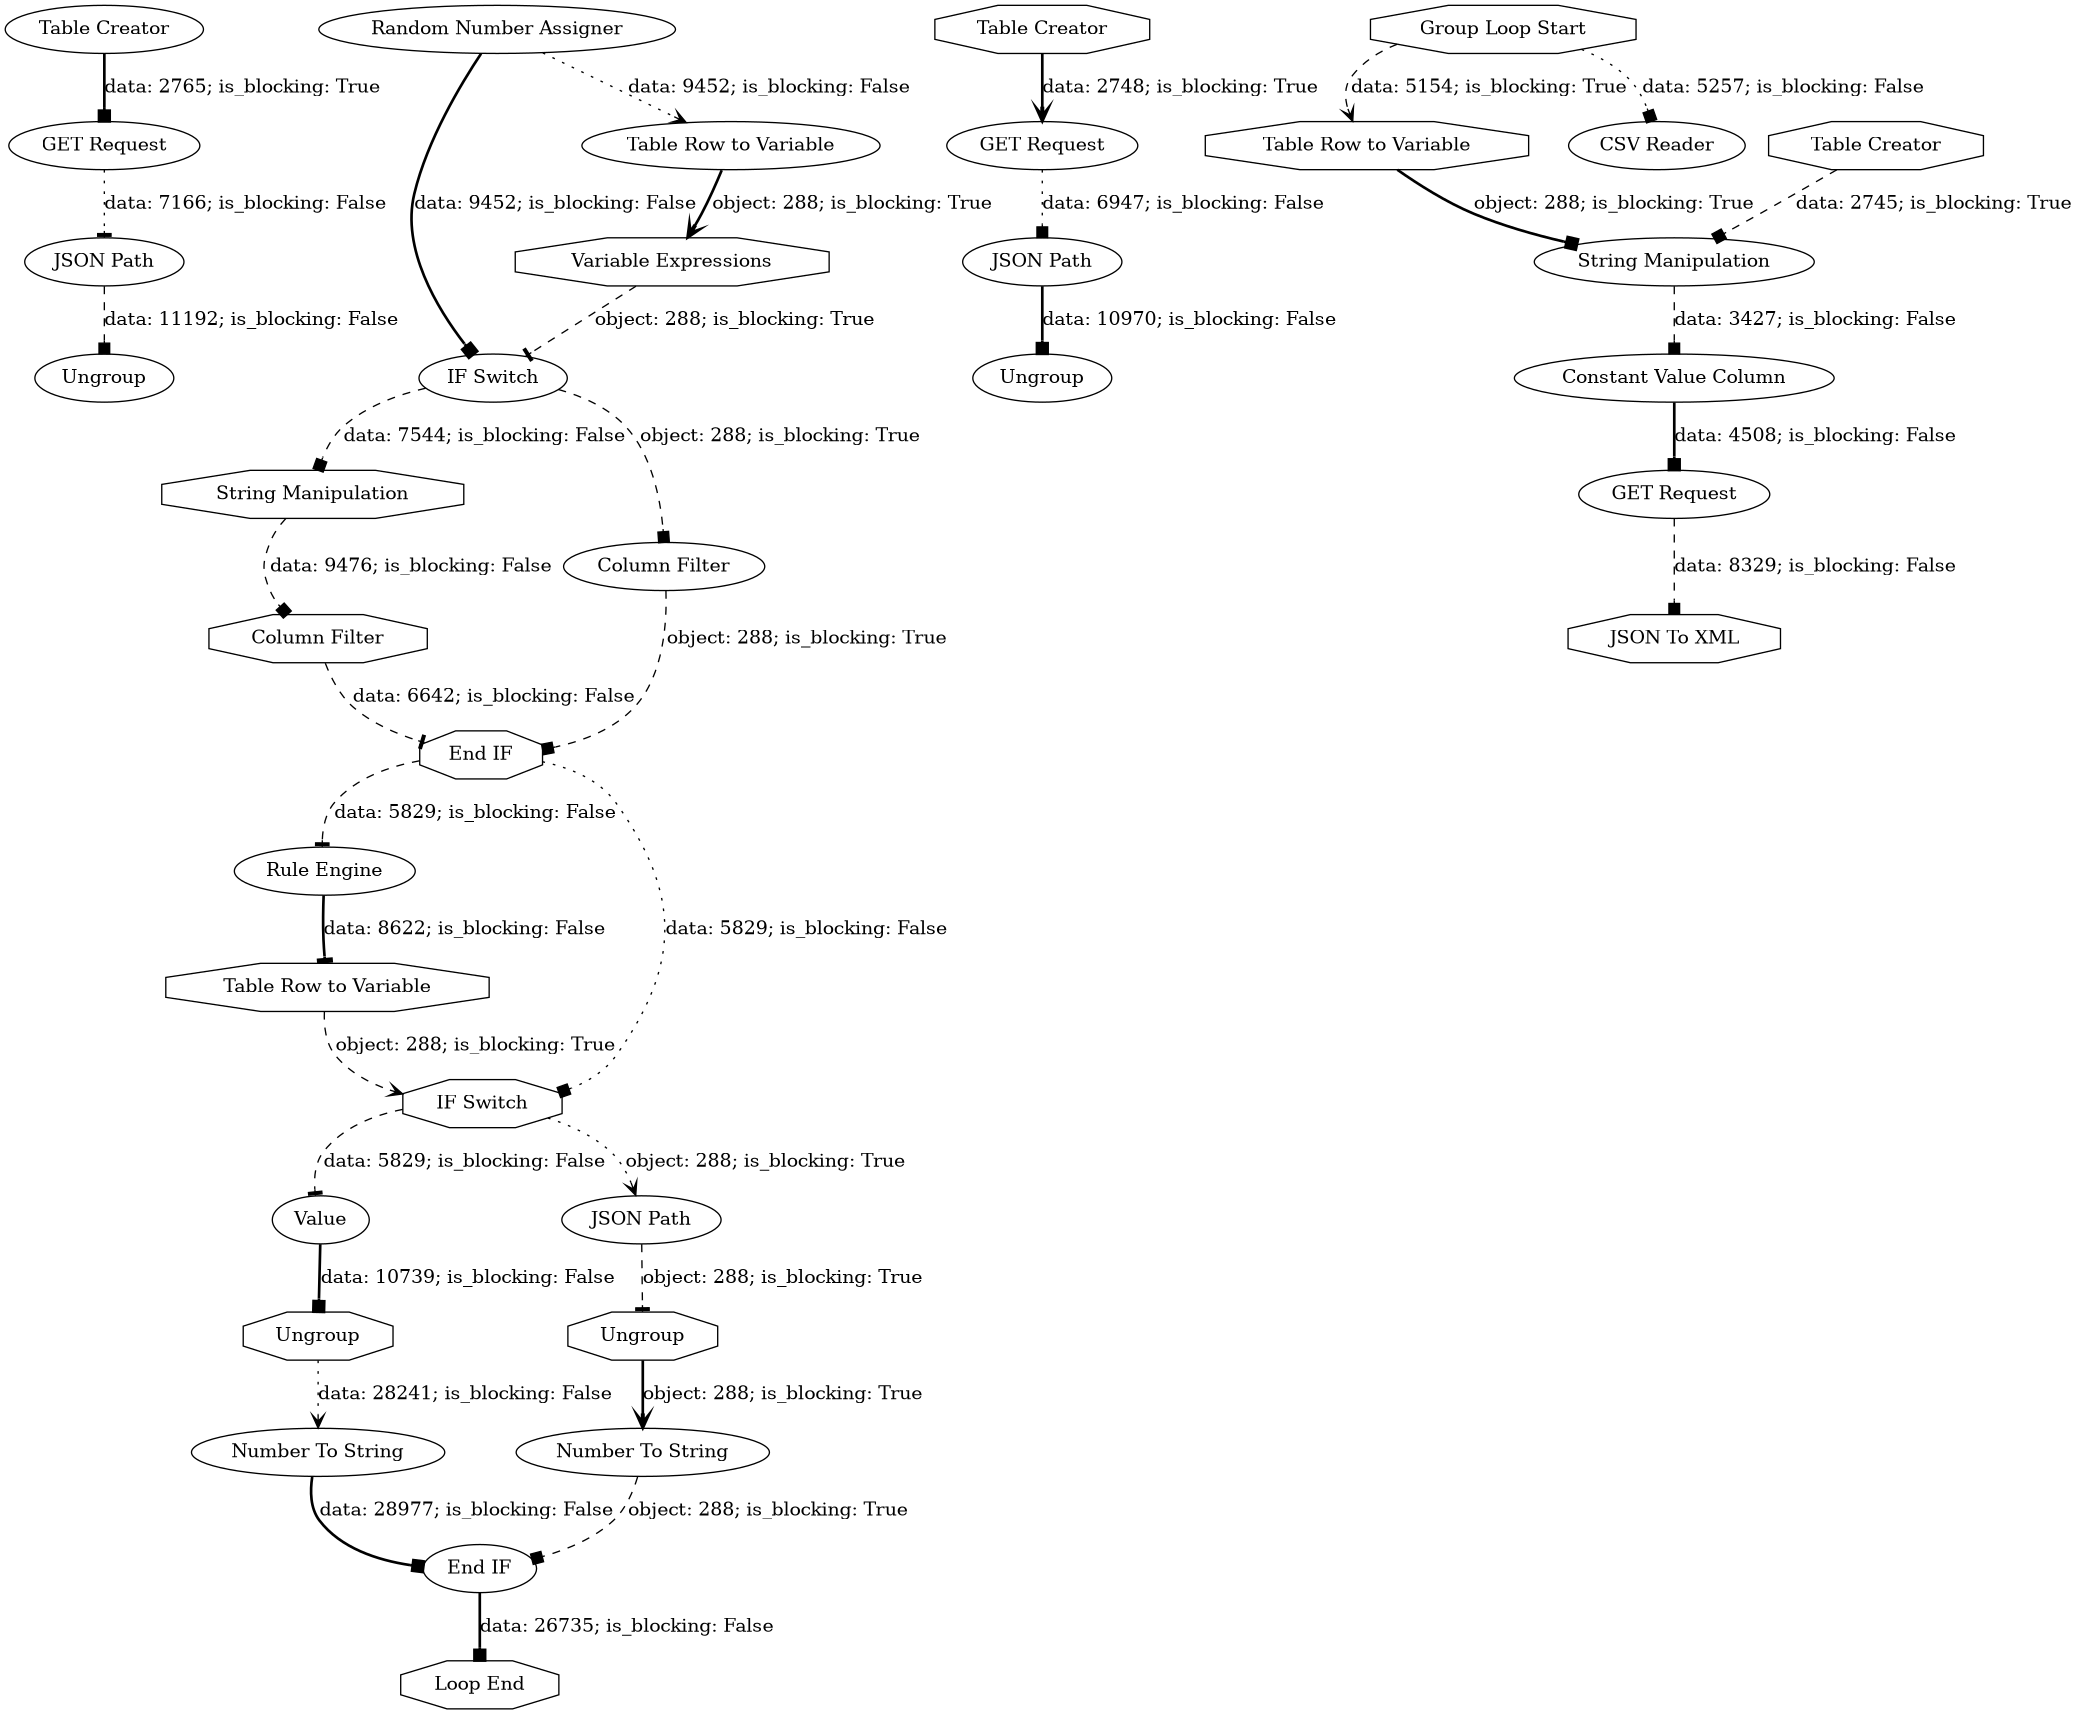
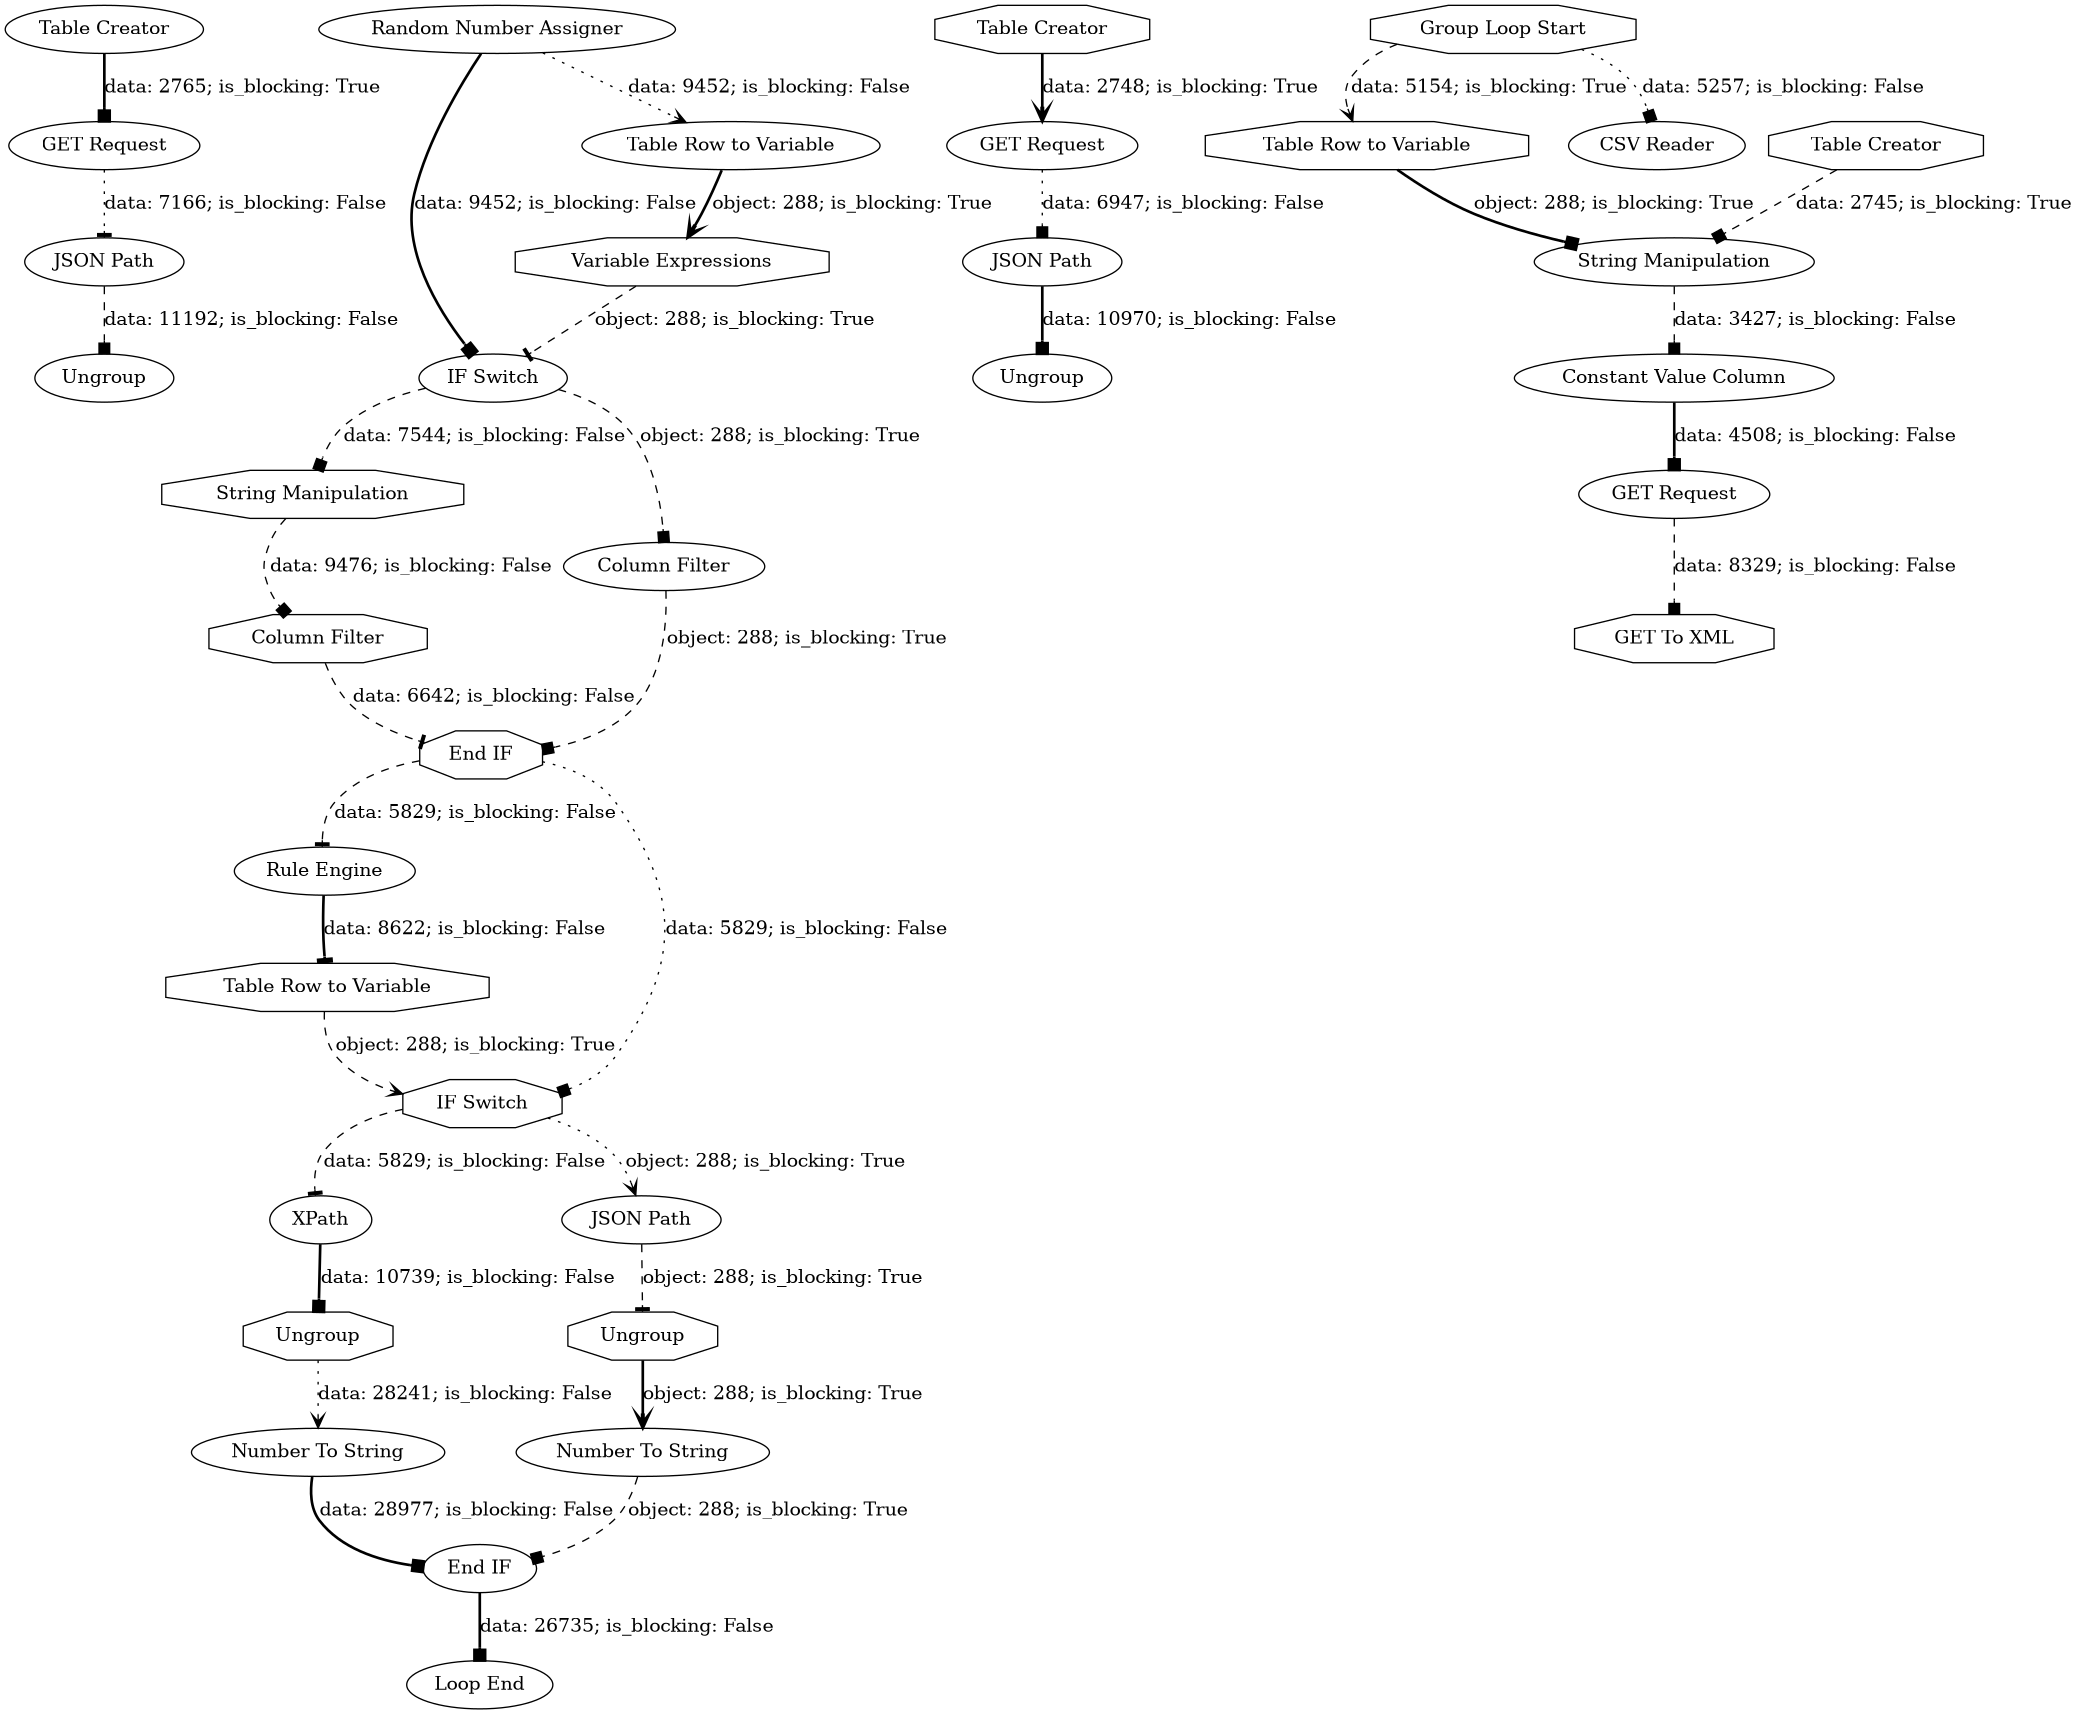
(1674, 639) -> (1674, 639)
(321, 1220) -> (321, 1220)
(480, 1685) -> (480, 1685)
